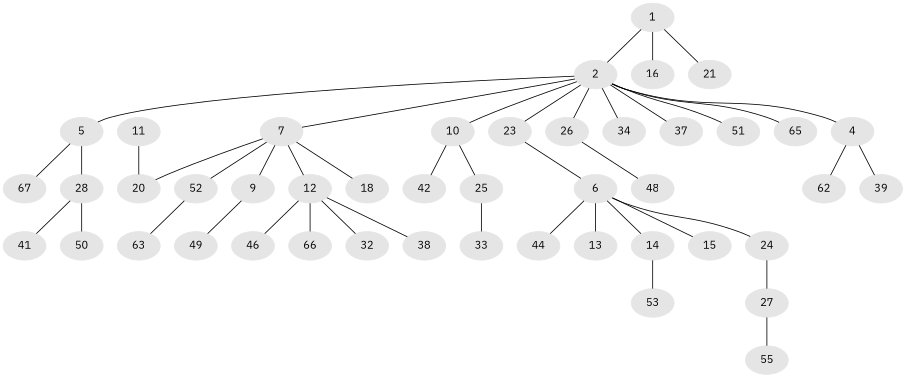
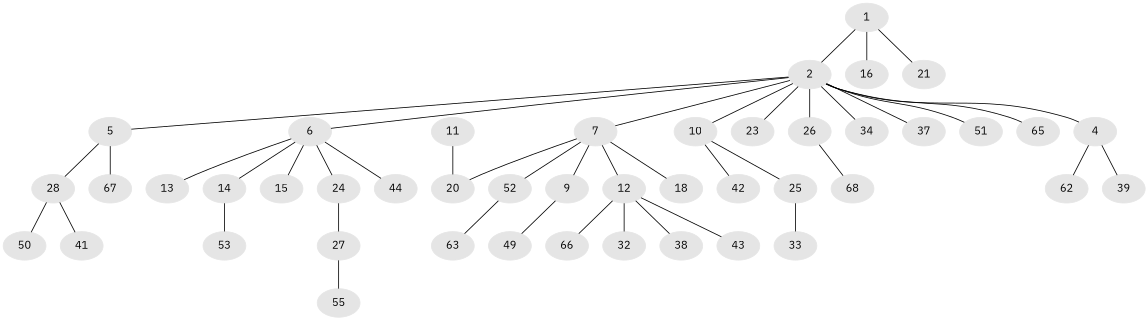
(553, 160) -> (560, 102)
(653, 189) -> (853, 189)
(253, 246) -> (738, 246)
